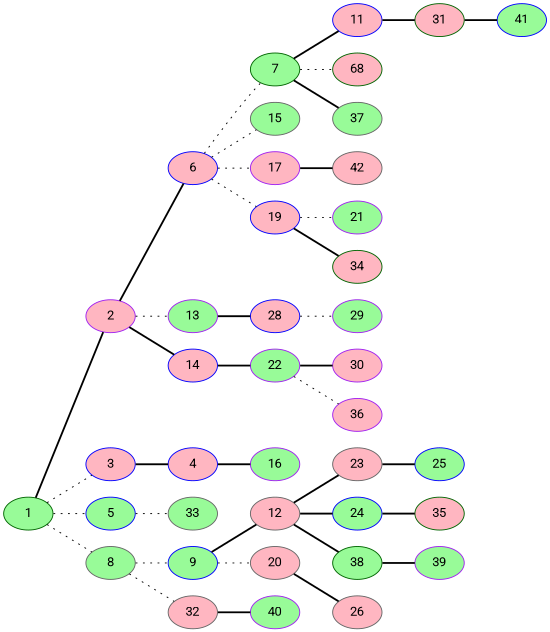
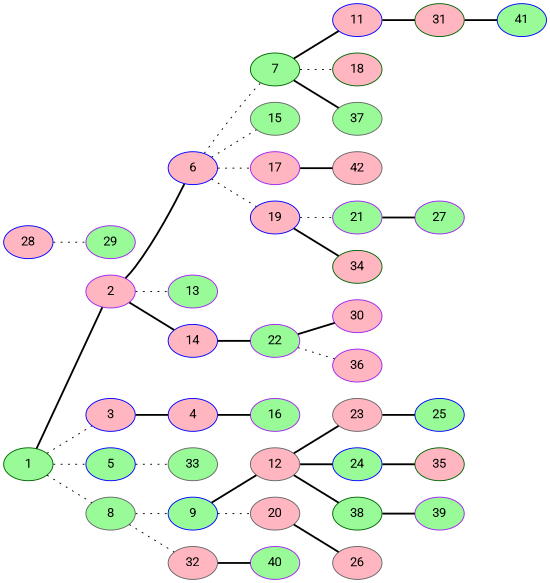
(357, 69) -> (357, 69)
none -> (440, 218)
(234, 316) -> none
